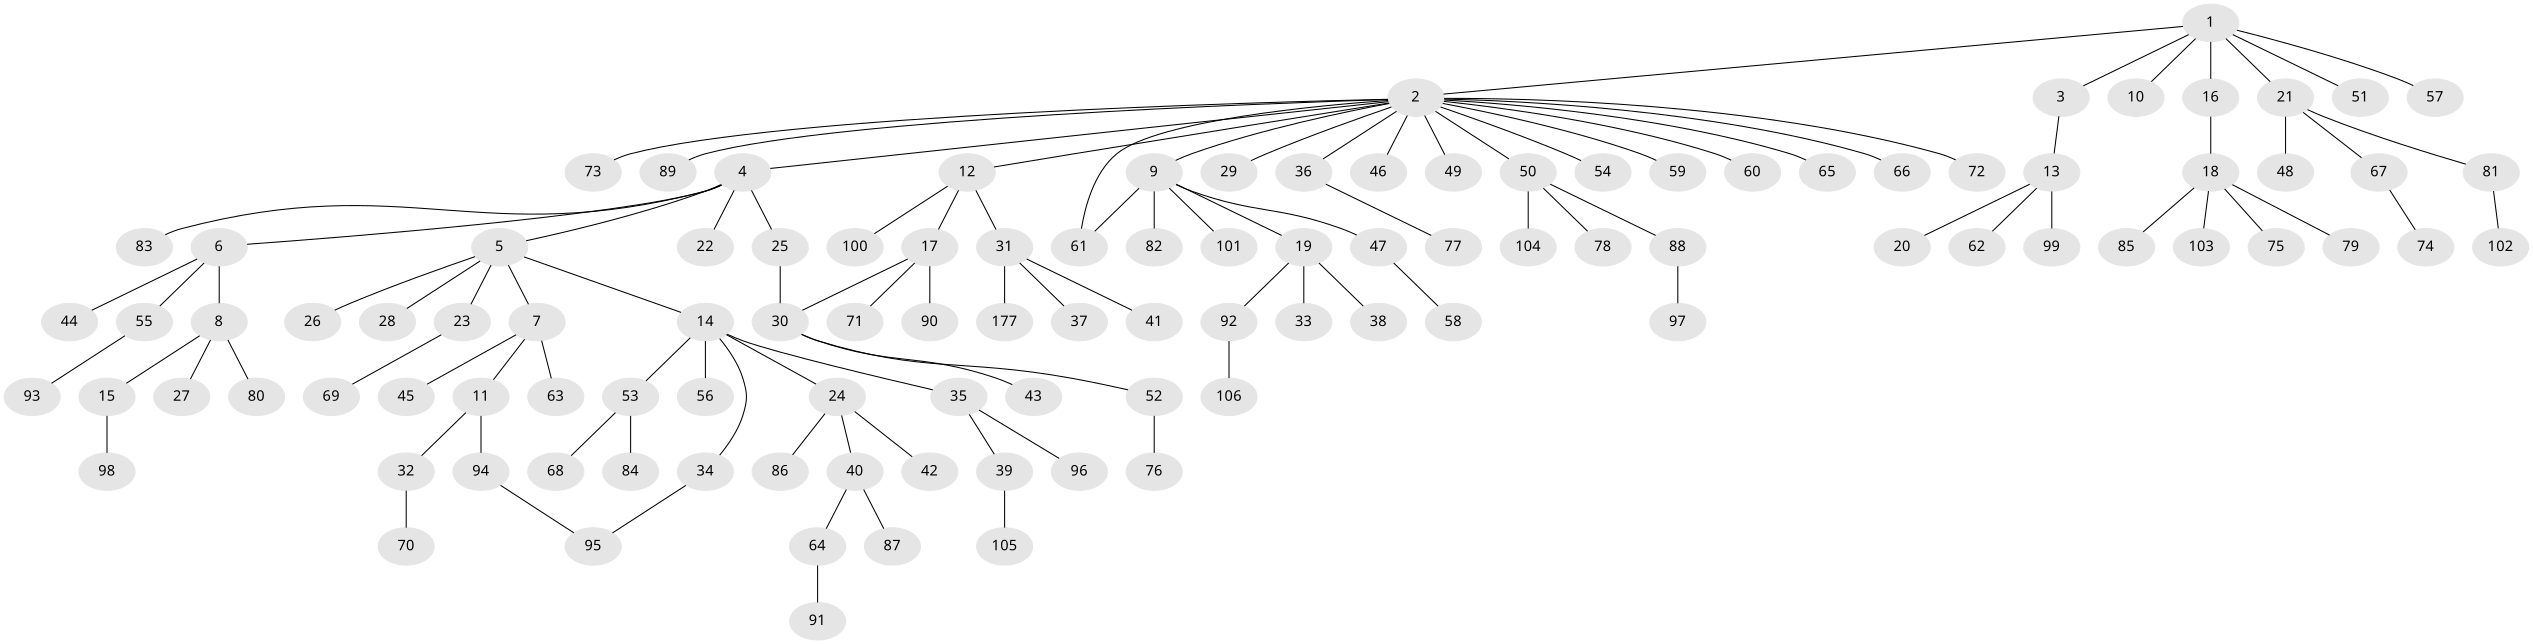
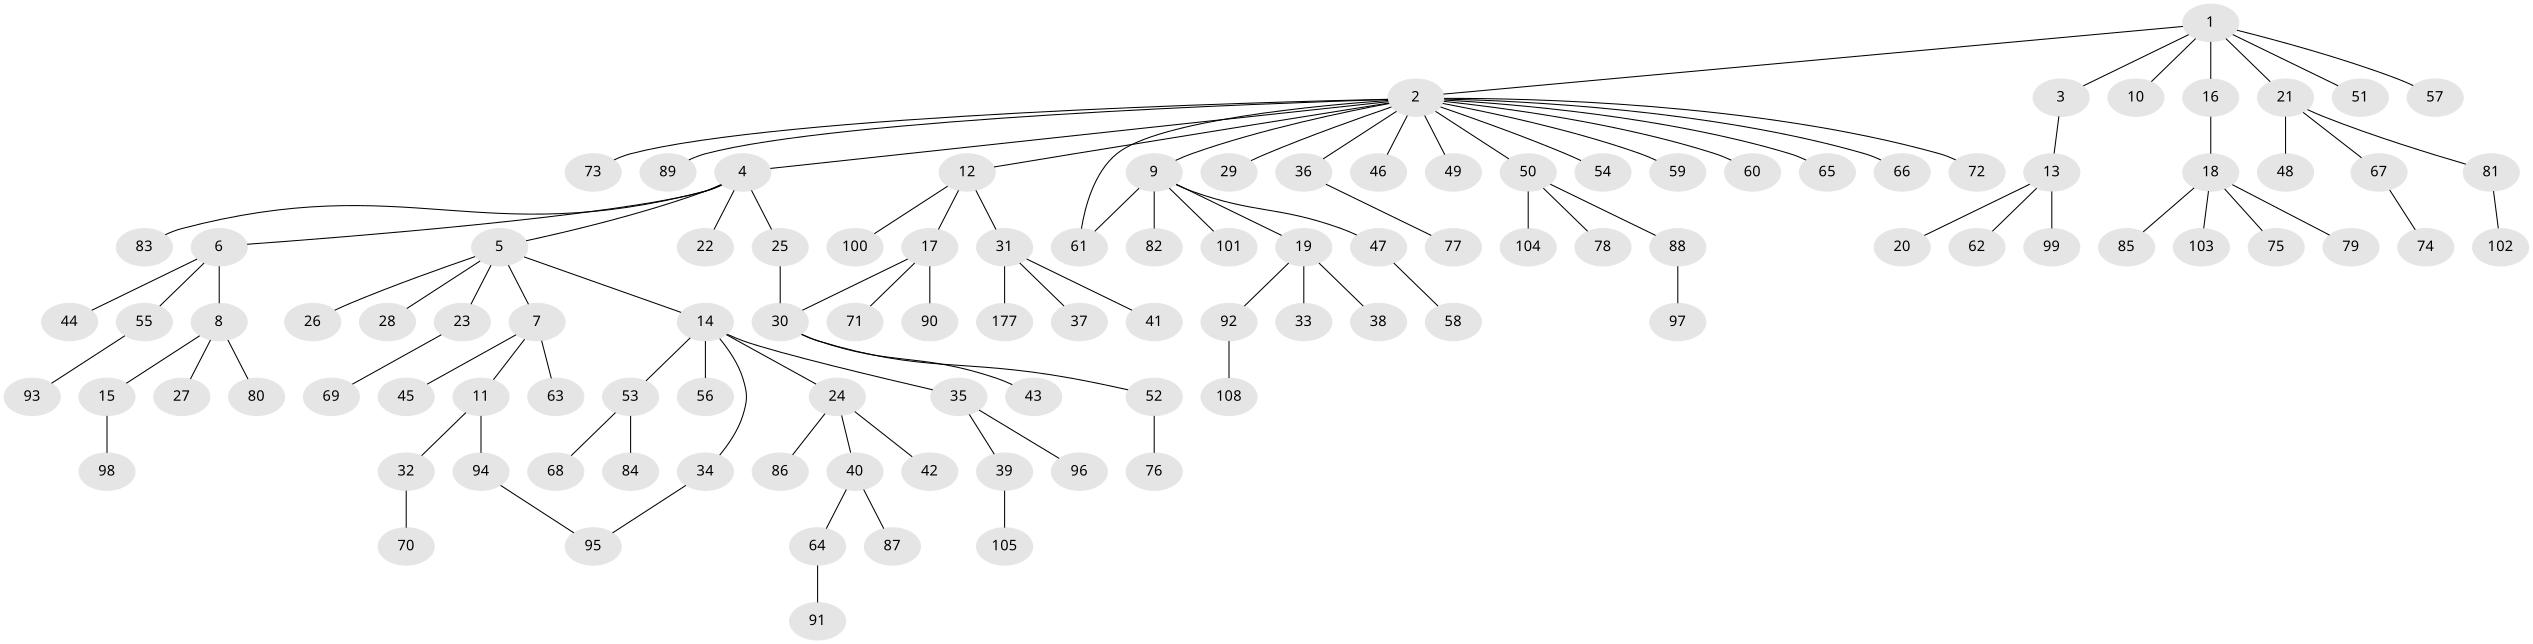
(1229, 397) -> (1229, 397)
